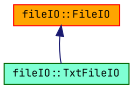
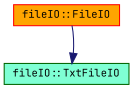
(60, 50) -> (74, 39)
